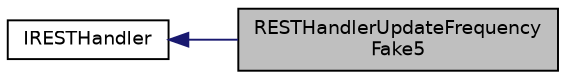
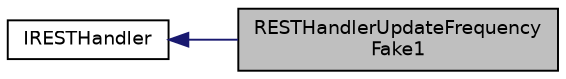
(398, 40) -> (398, 40)
